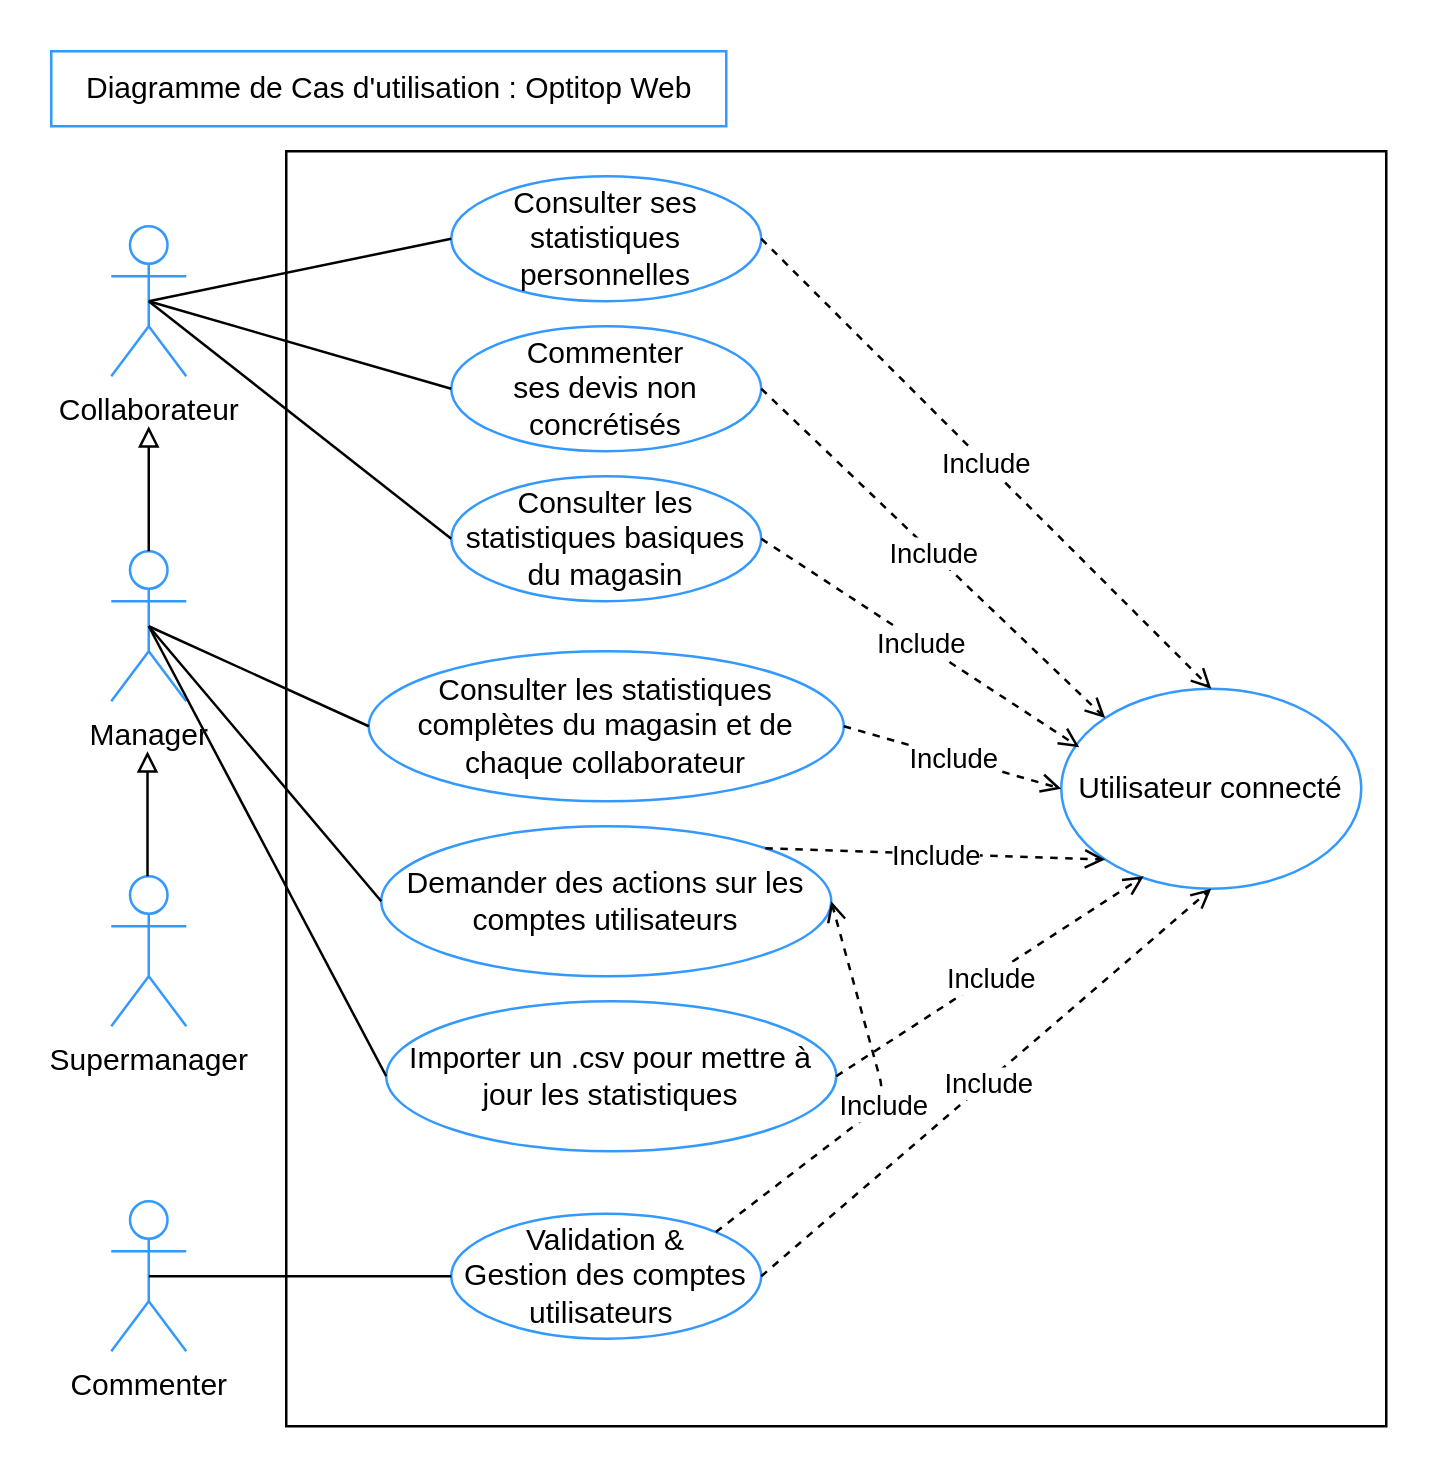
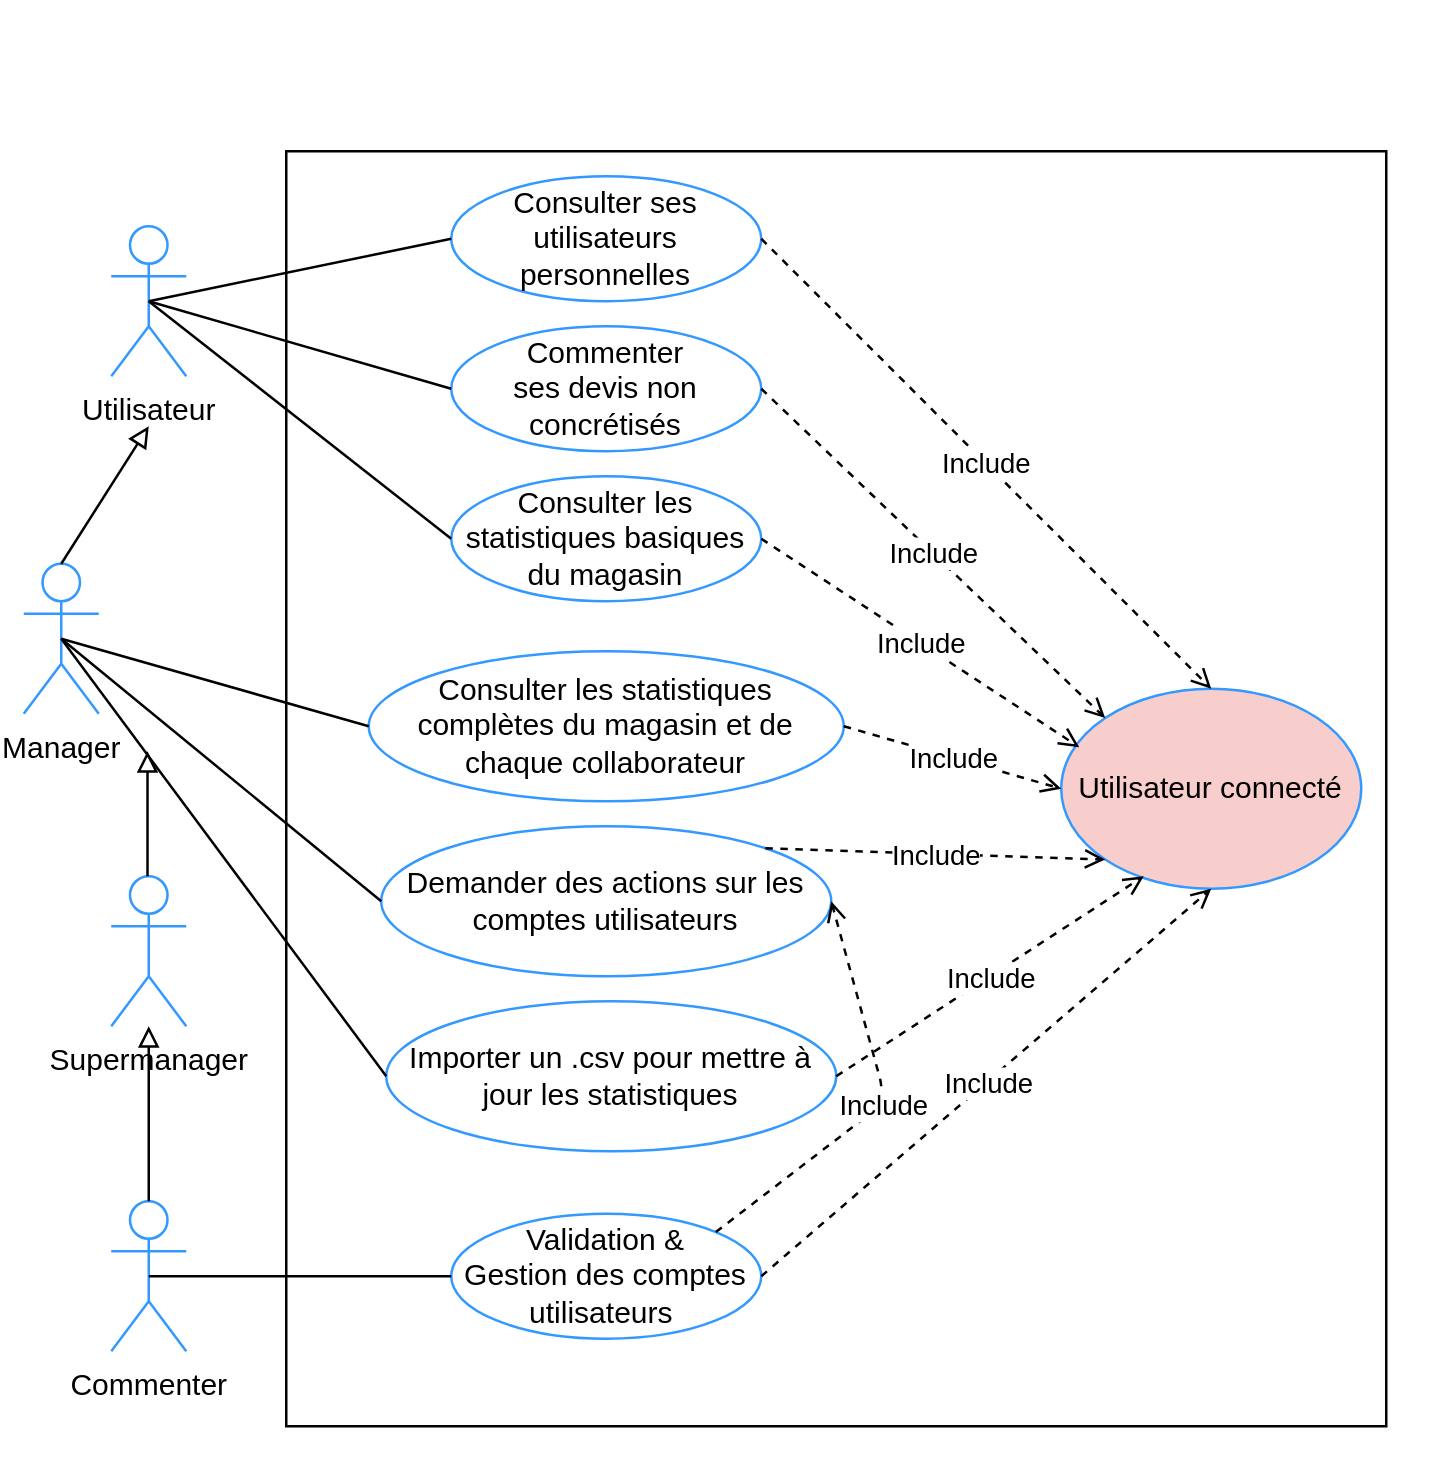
(389, 89) -> none
(606, 239) -> (606, 239)
(150, 412) -> (150, 412)
(149, 626) -> (61, 639)
(1211, 789) -> (1211, 789)
none -> (149, 1124)
